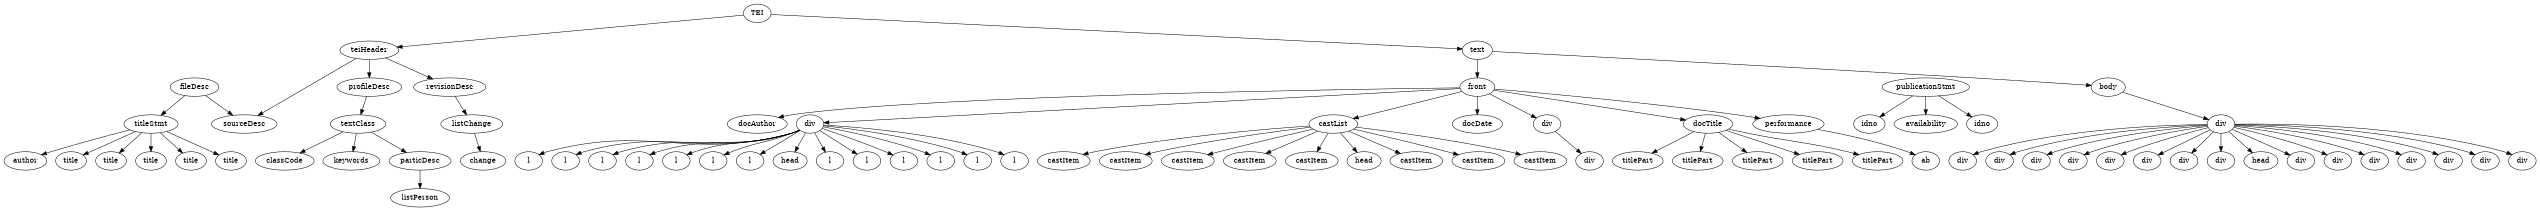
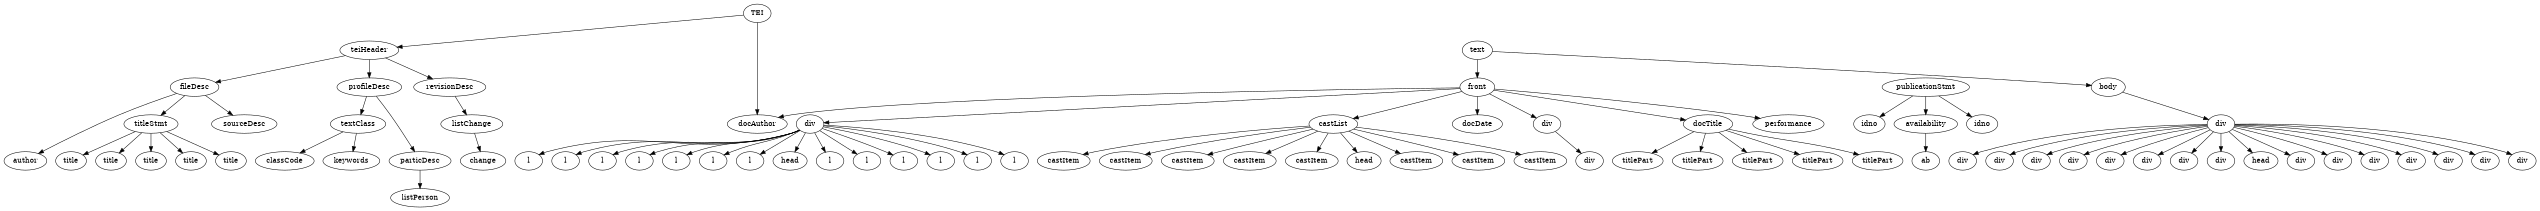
(1114, 32) -> (757, 66)
(309, 86) -> (283, 68)
(1864, 139) -> (1926, 140)
(88, 141) -> (109, 119)
(387, 141) -> (395, 121)
